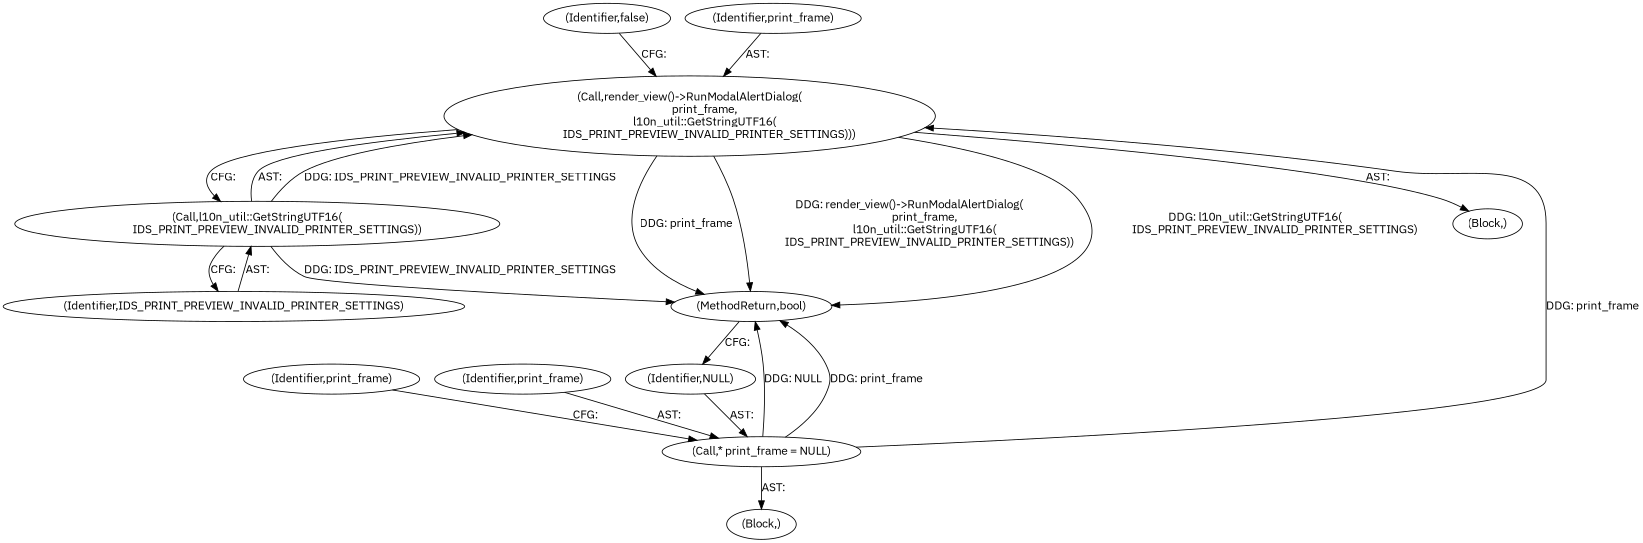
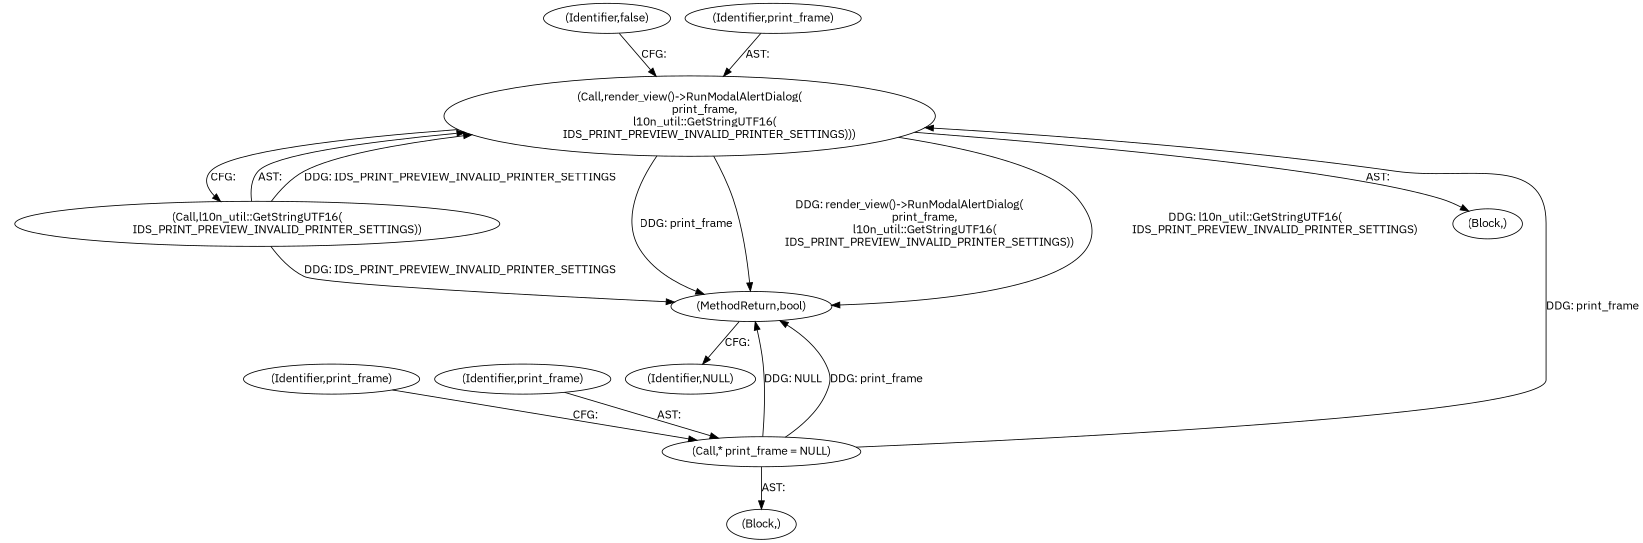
(234, 306) -> none
(723, 412) -> none
